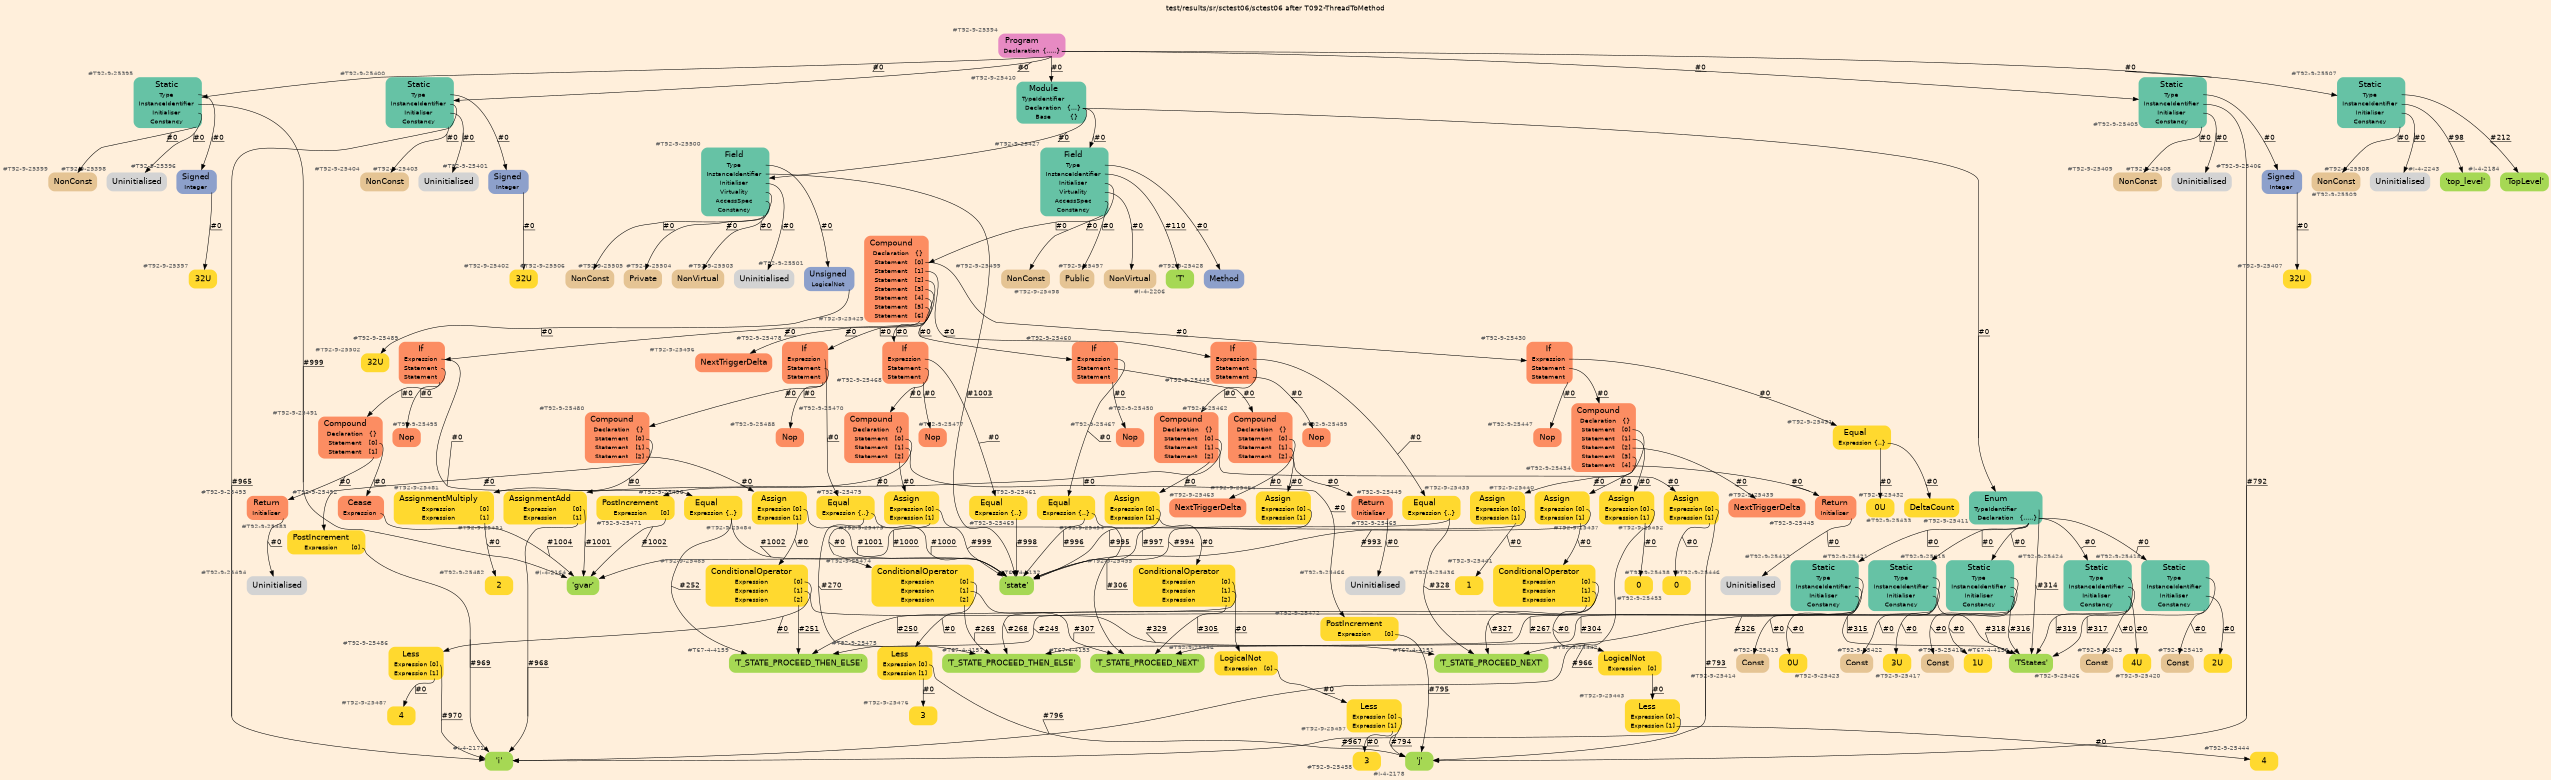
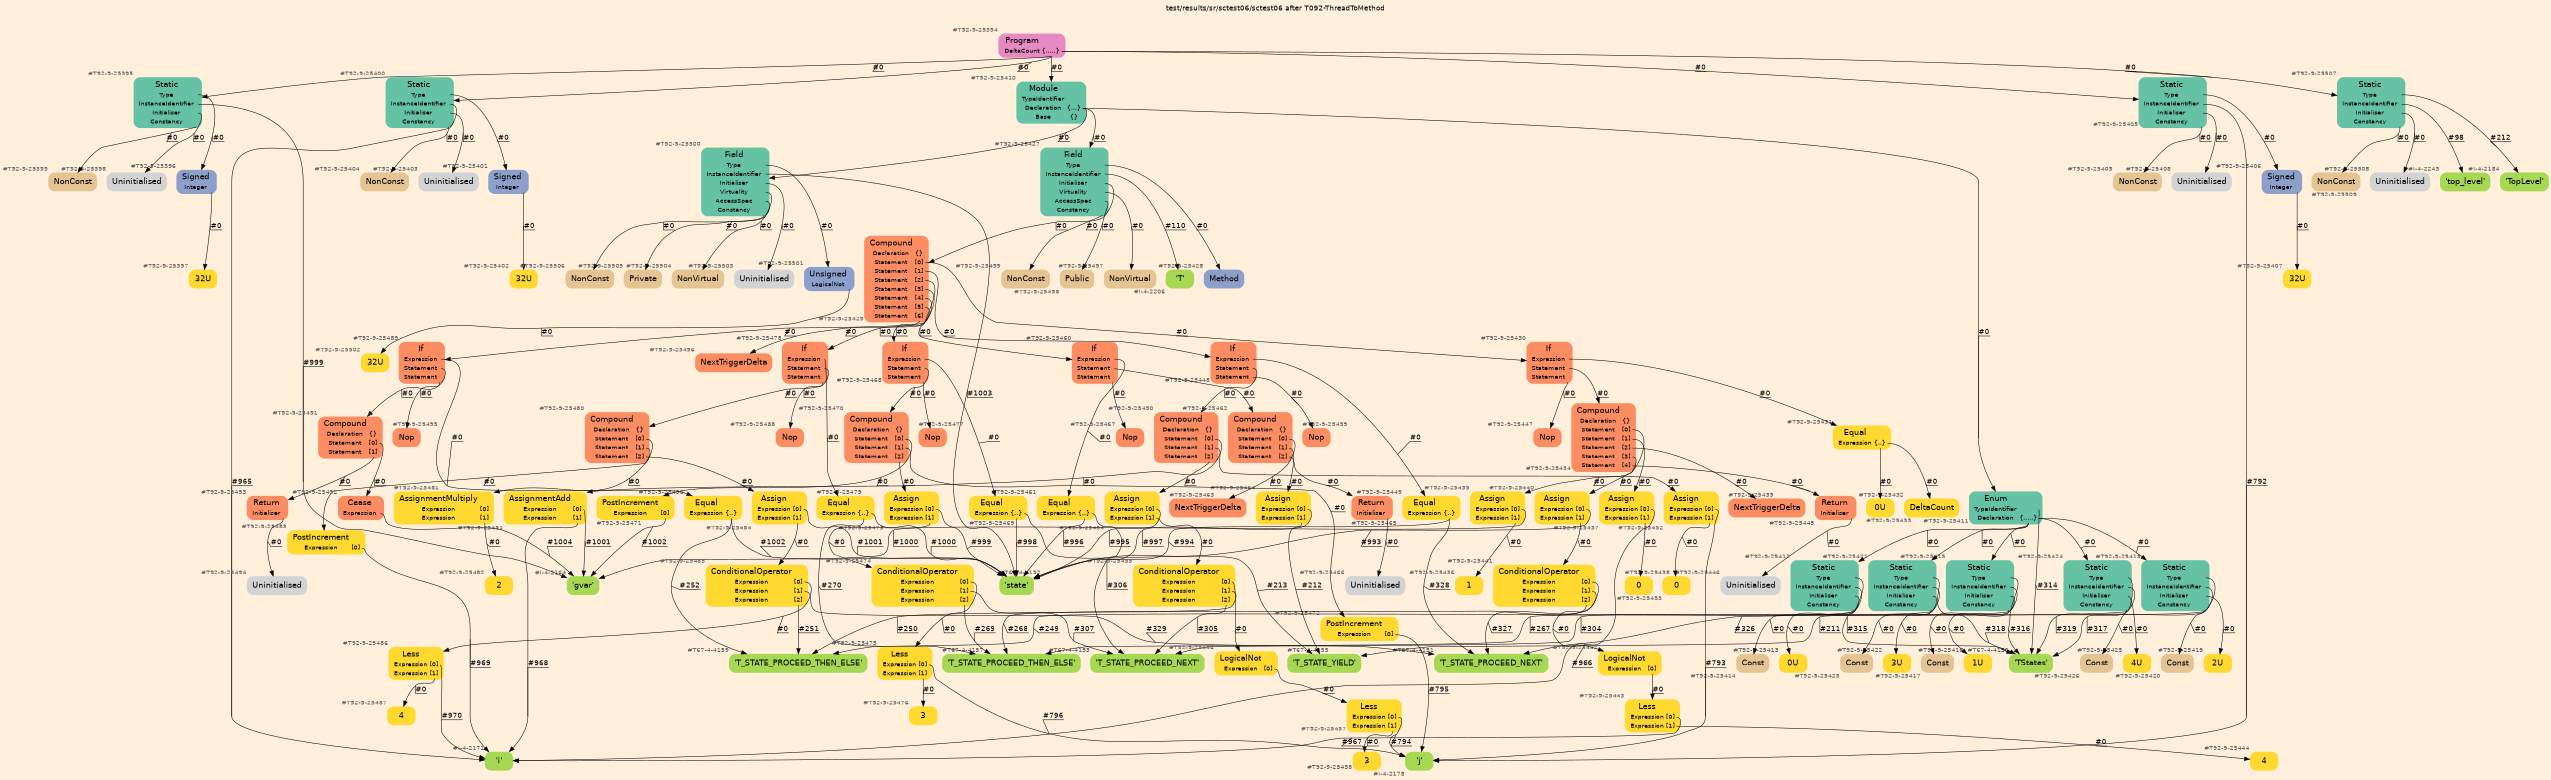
(1022, 51) -> (1022, 51)
none -> (1324, 663)
